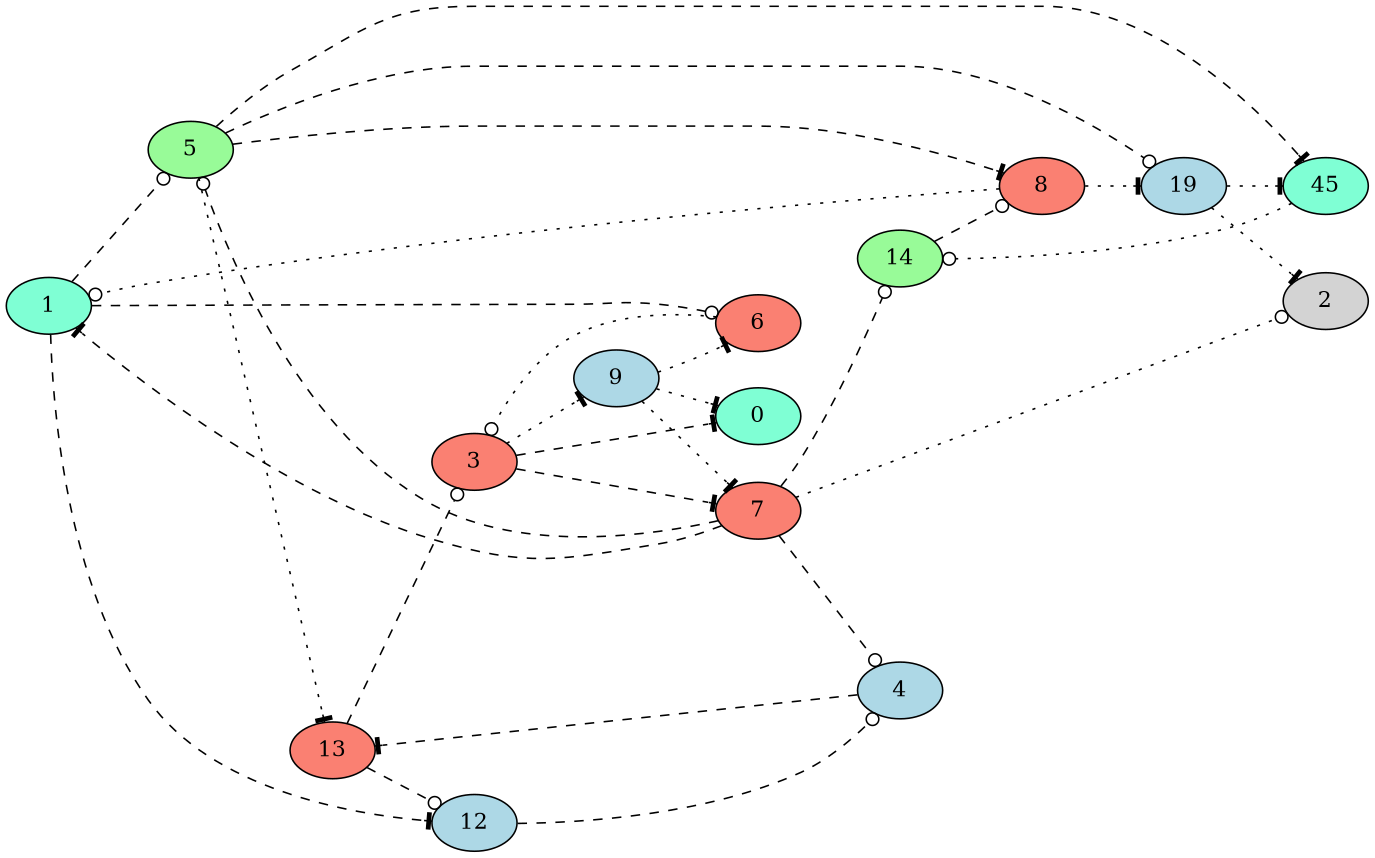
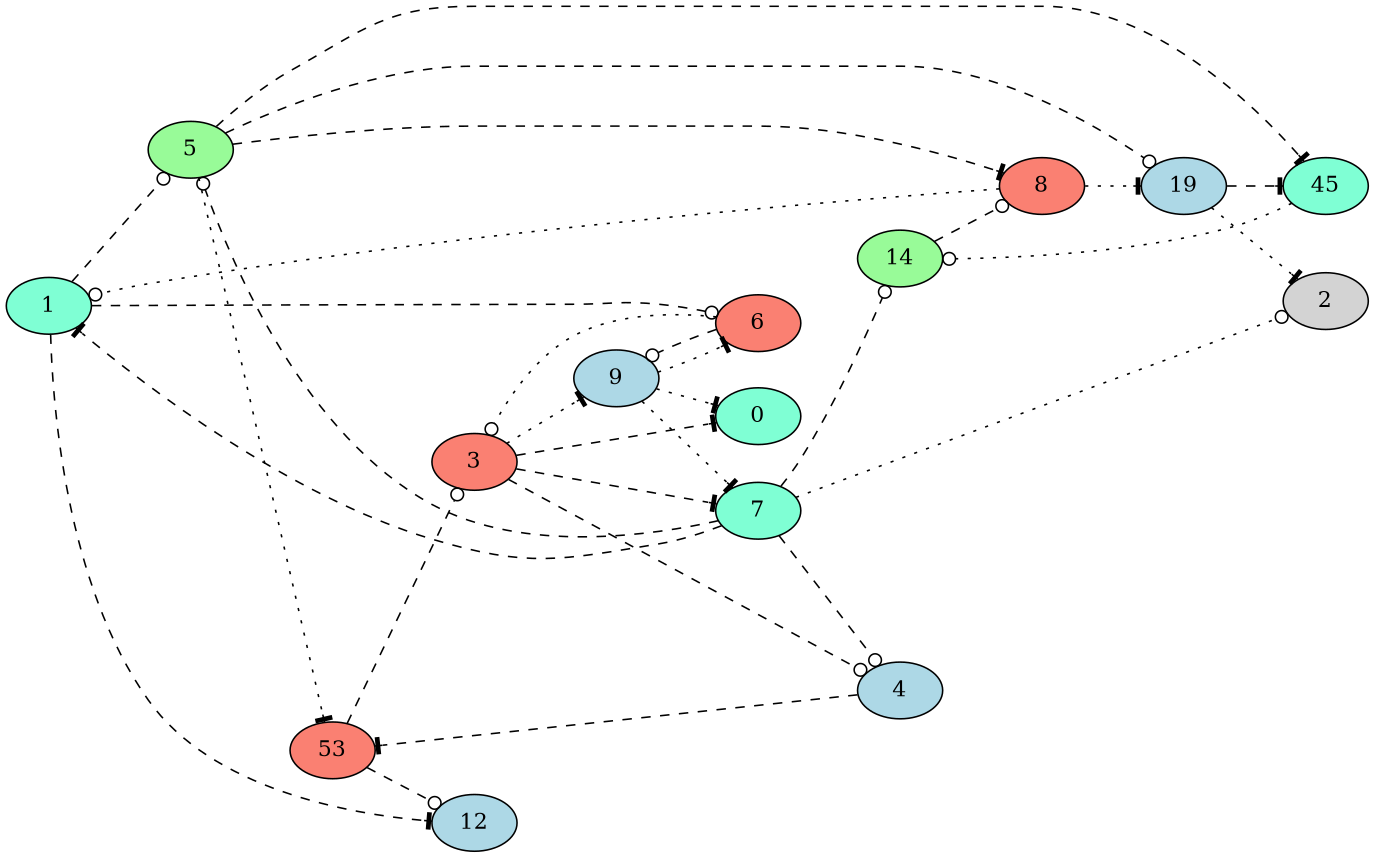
(1251, 186) -> (1251, 186)
none -> (687, 340)
(758, 511) -> (758, 511)
(333, 750) -> (333, 750)
(702, 804) -> (682, 573)
